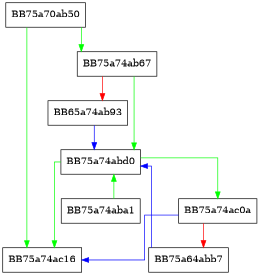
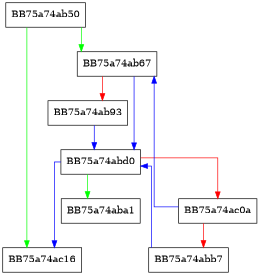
(46, 15) -> (46, 15)
(134, 110) -> (134, 110)
(88, 113) -> (88, 113)
(196, 158) -> (196, 158)
(114, 190) -> (88, 183)
(54, 198) -> (54, 198)
(145, 249) -> (154, 154)
(189, 260) -> (189, 260)
